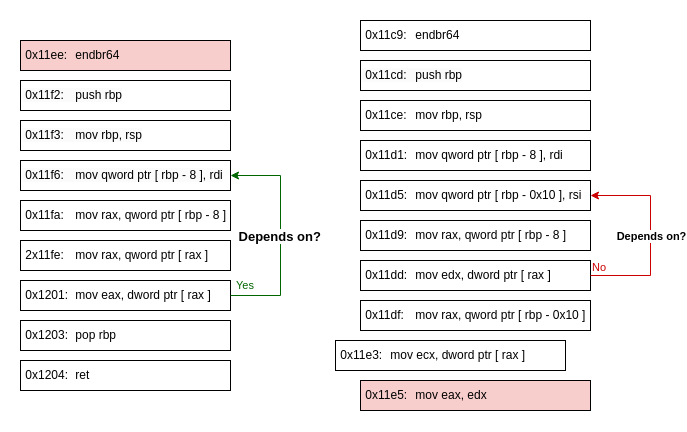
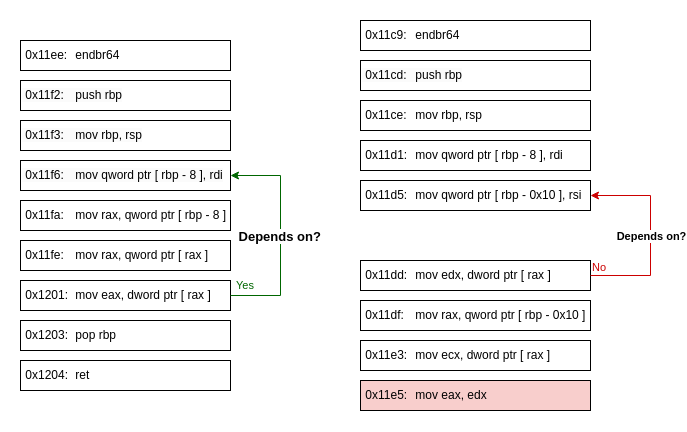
(126, 56) -> (126, 56)
(476, 236) -> none
(124, 256) -> (124, 256)
(451, 356) -> (476, 356)
